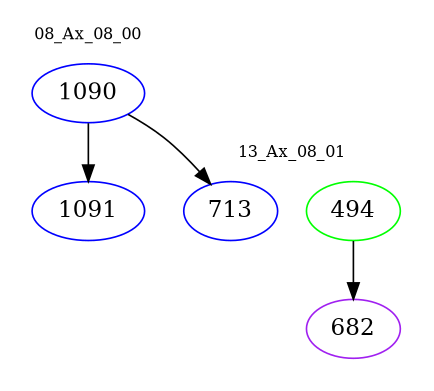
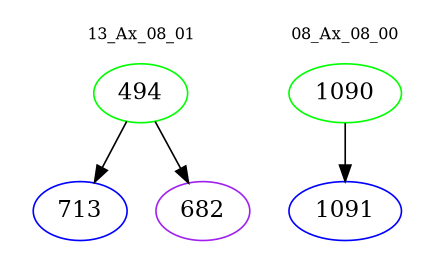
(88, 93) -> (345, 93)
(180, 152) -> (114, 144)
